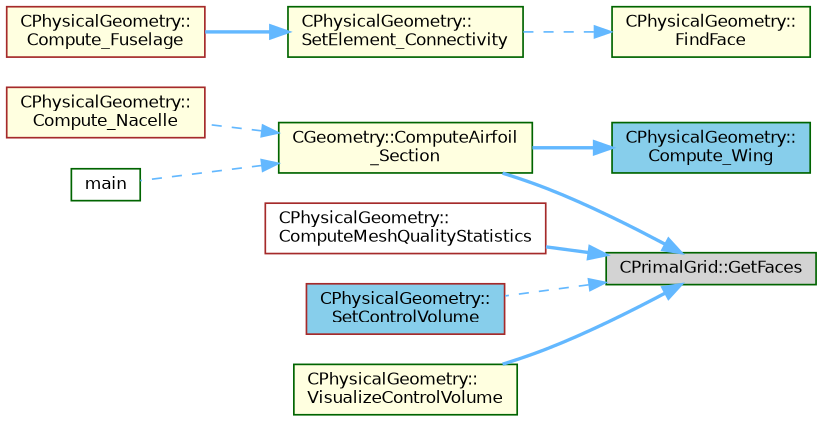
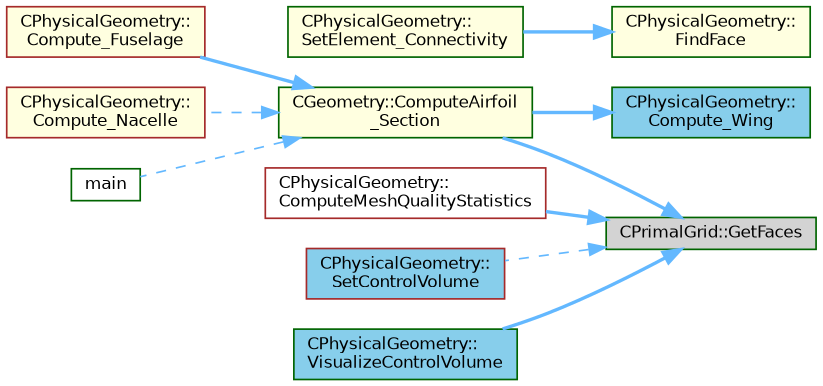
(238, 32) -> (247, 70)
(559, 32) -> (559, 32)
(406, 390) -> (406, 354)
